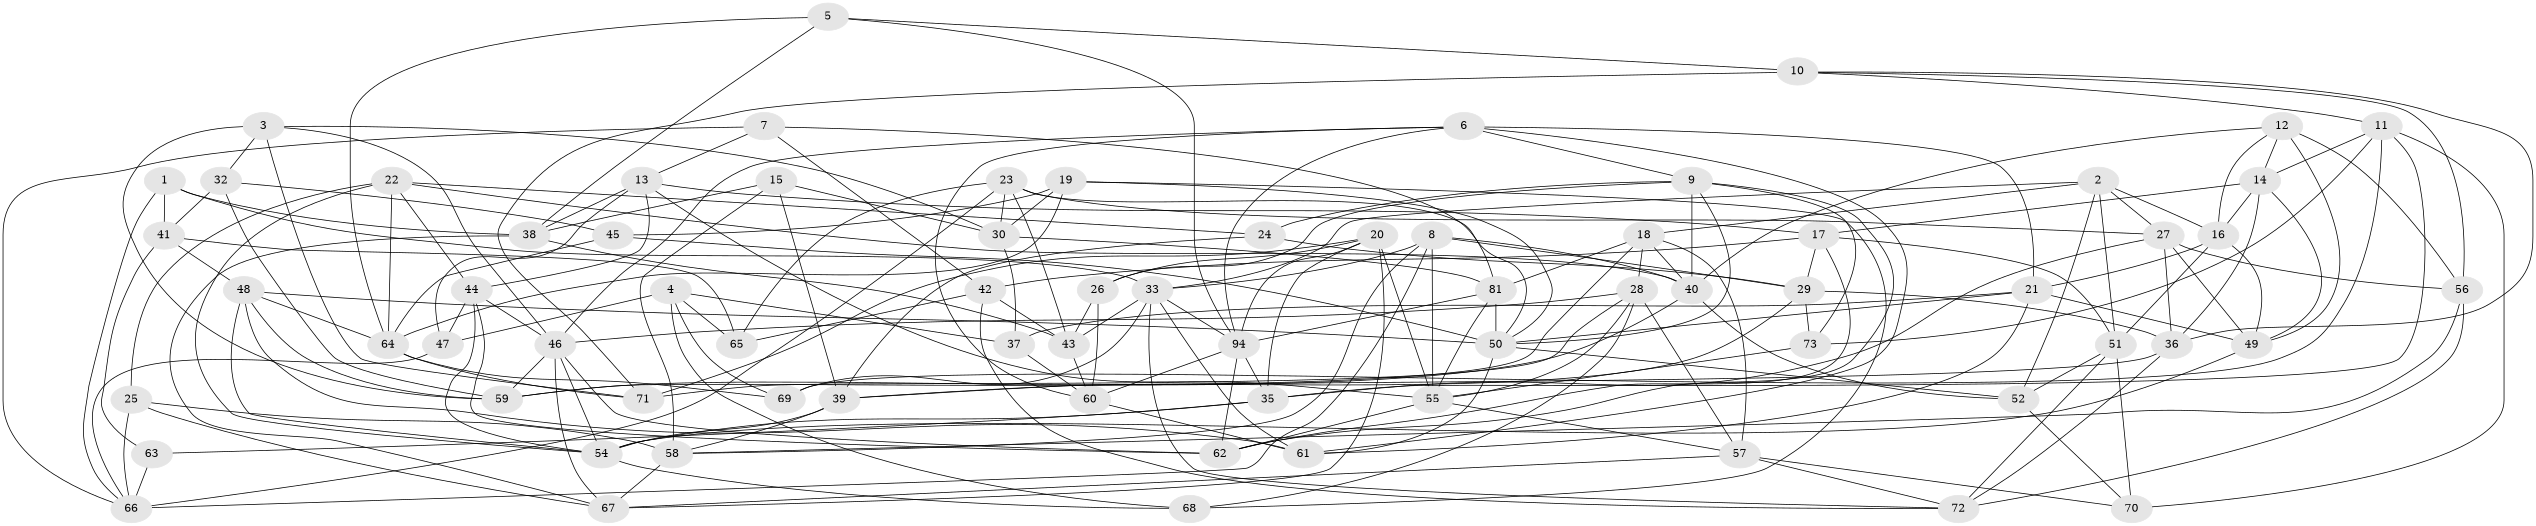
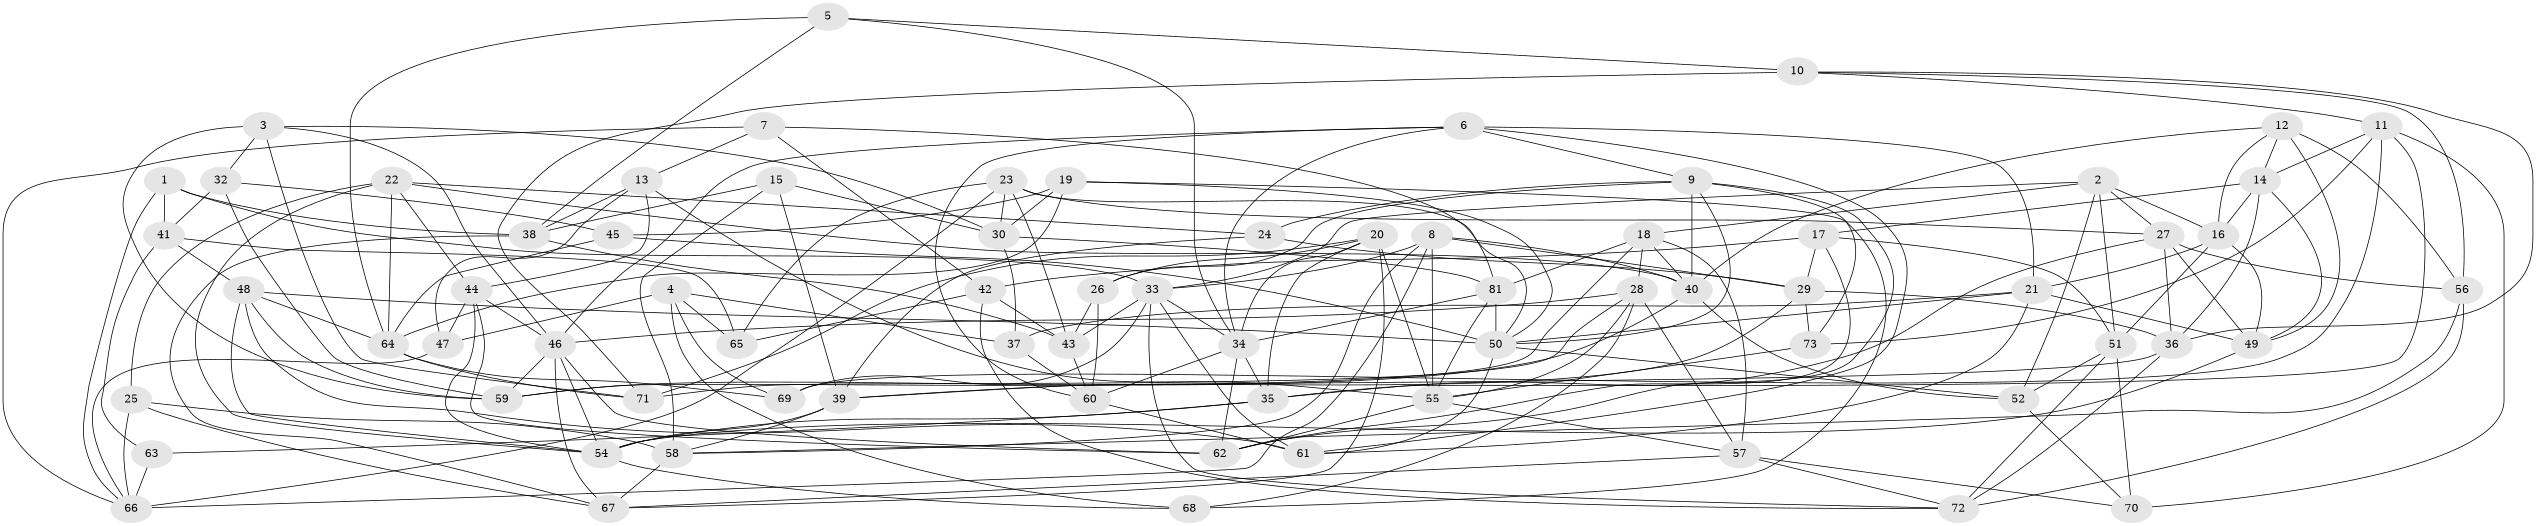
(1259, 211) -> none
(1239, 345) -> (1239, 345)
